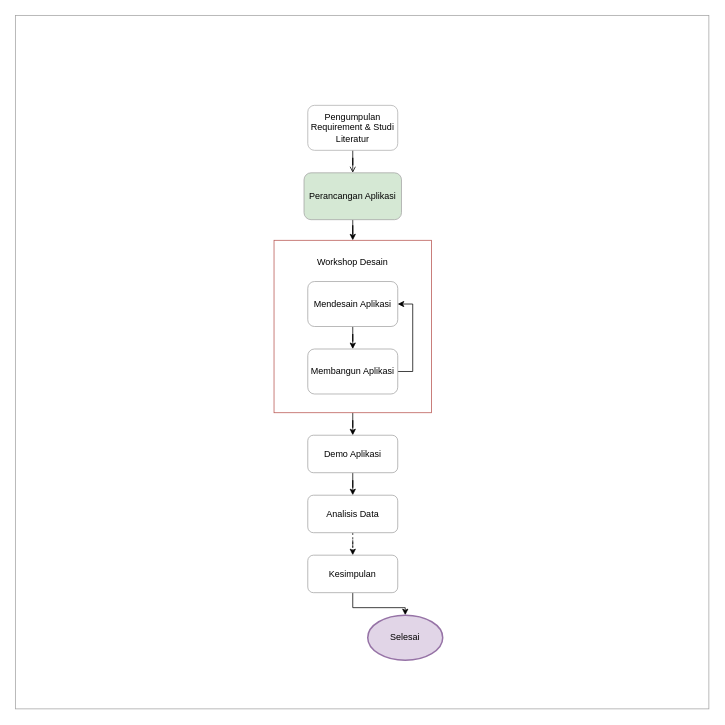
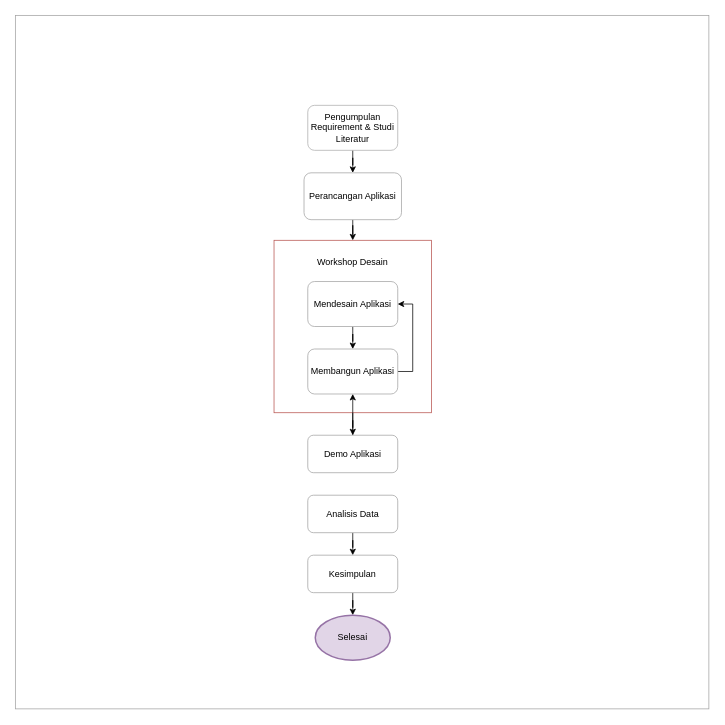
(353, 168) -> (353, 166)
(353, 196) -> (353, 196)
(353, 487) -> (353, 405)
(353, 548) -> (353, 548)
(405, 638) -> (353, 638)
